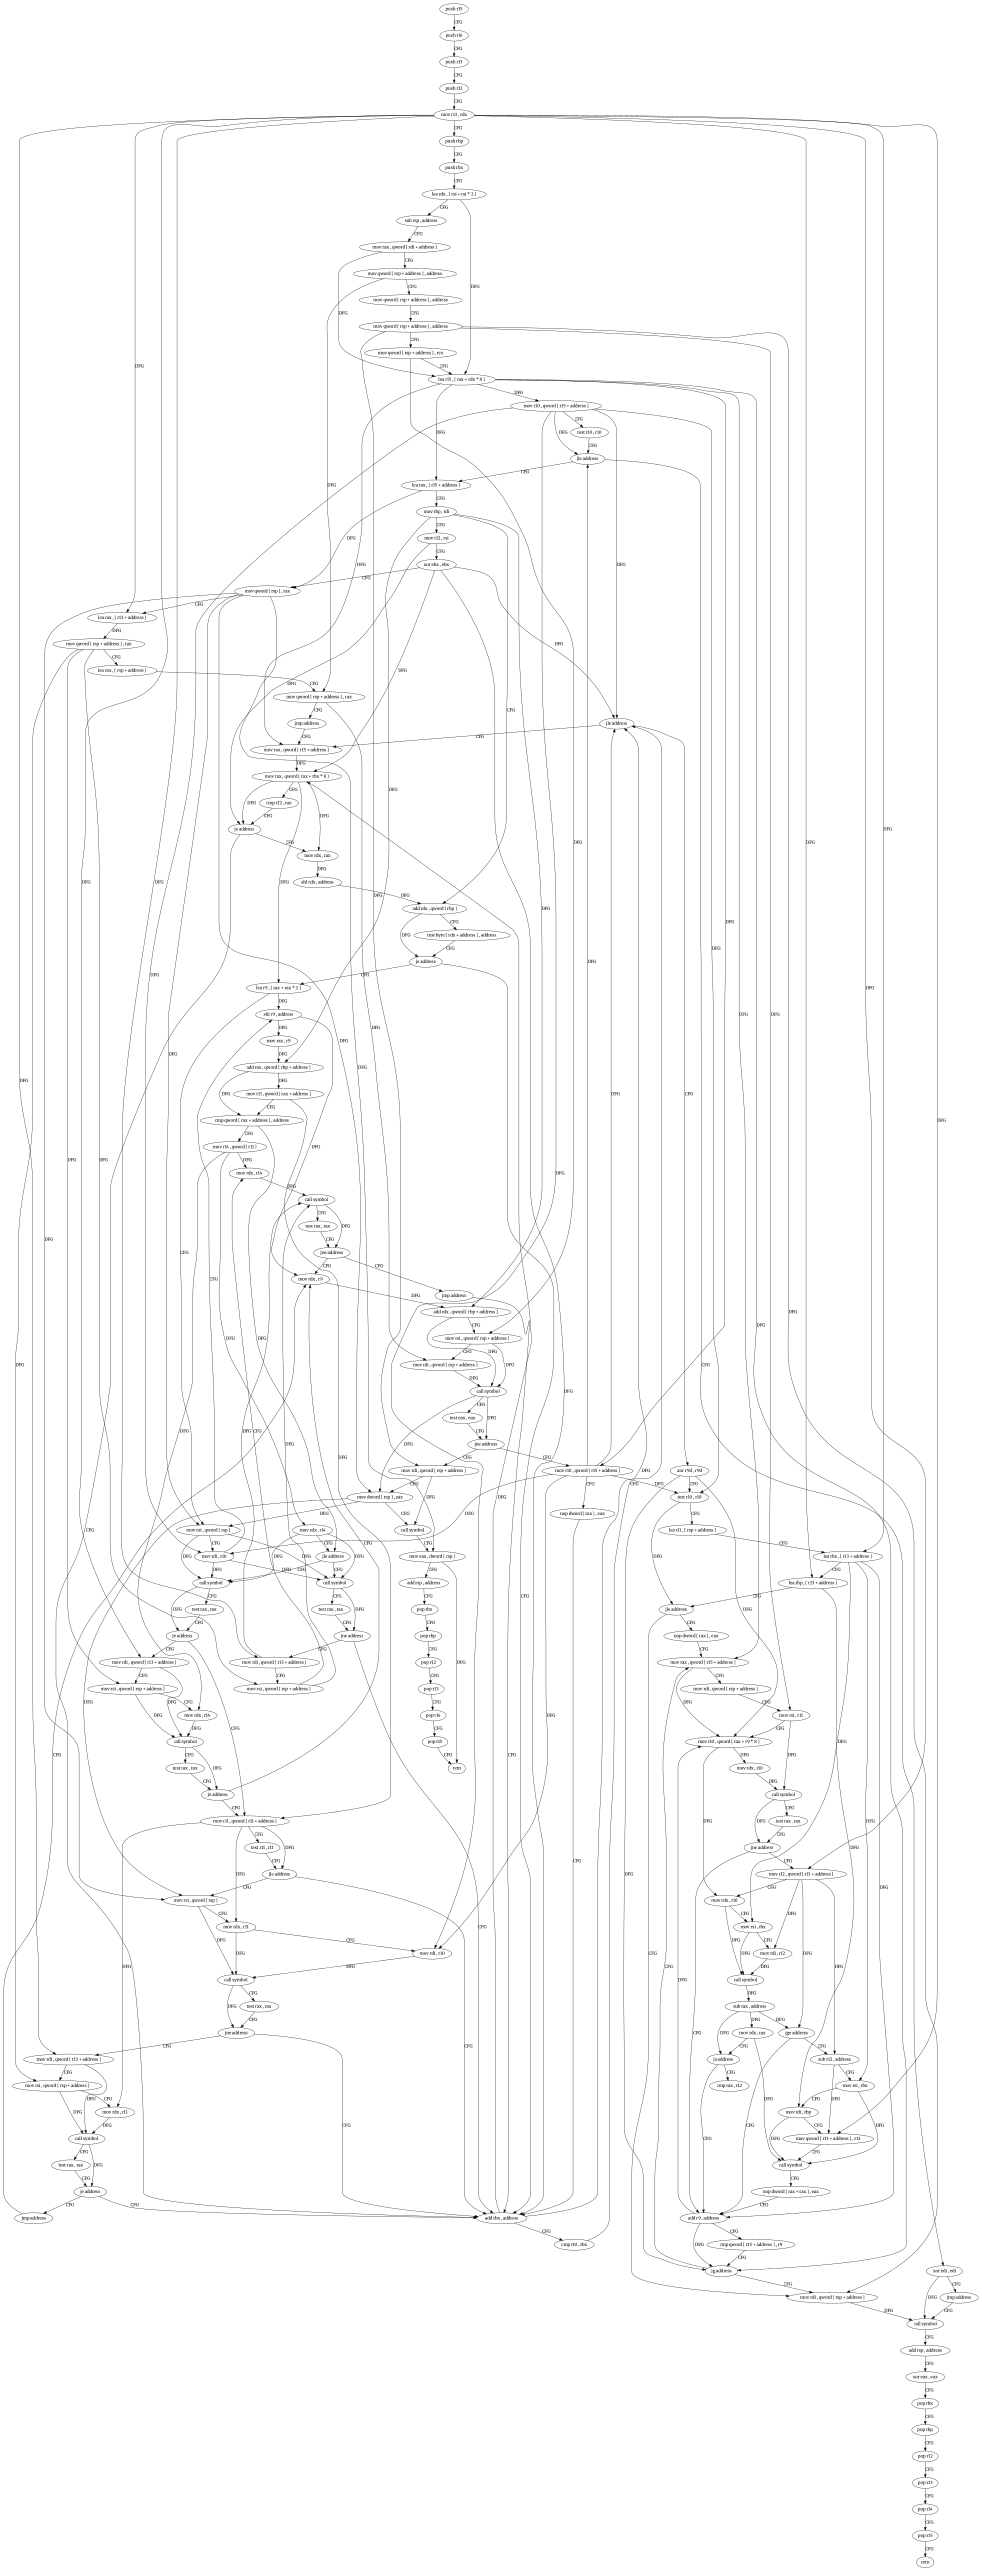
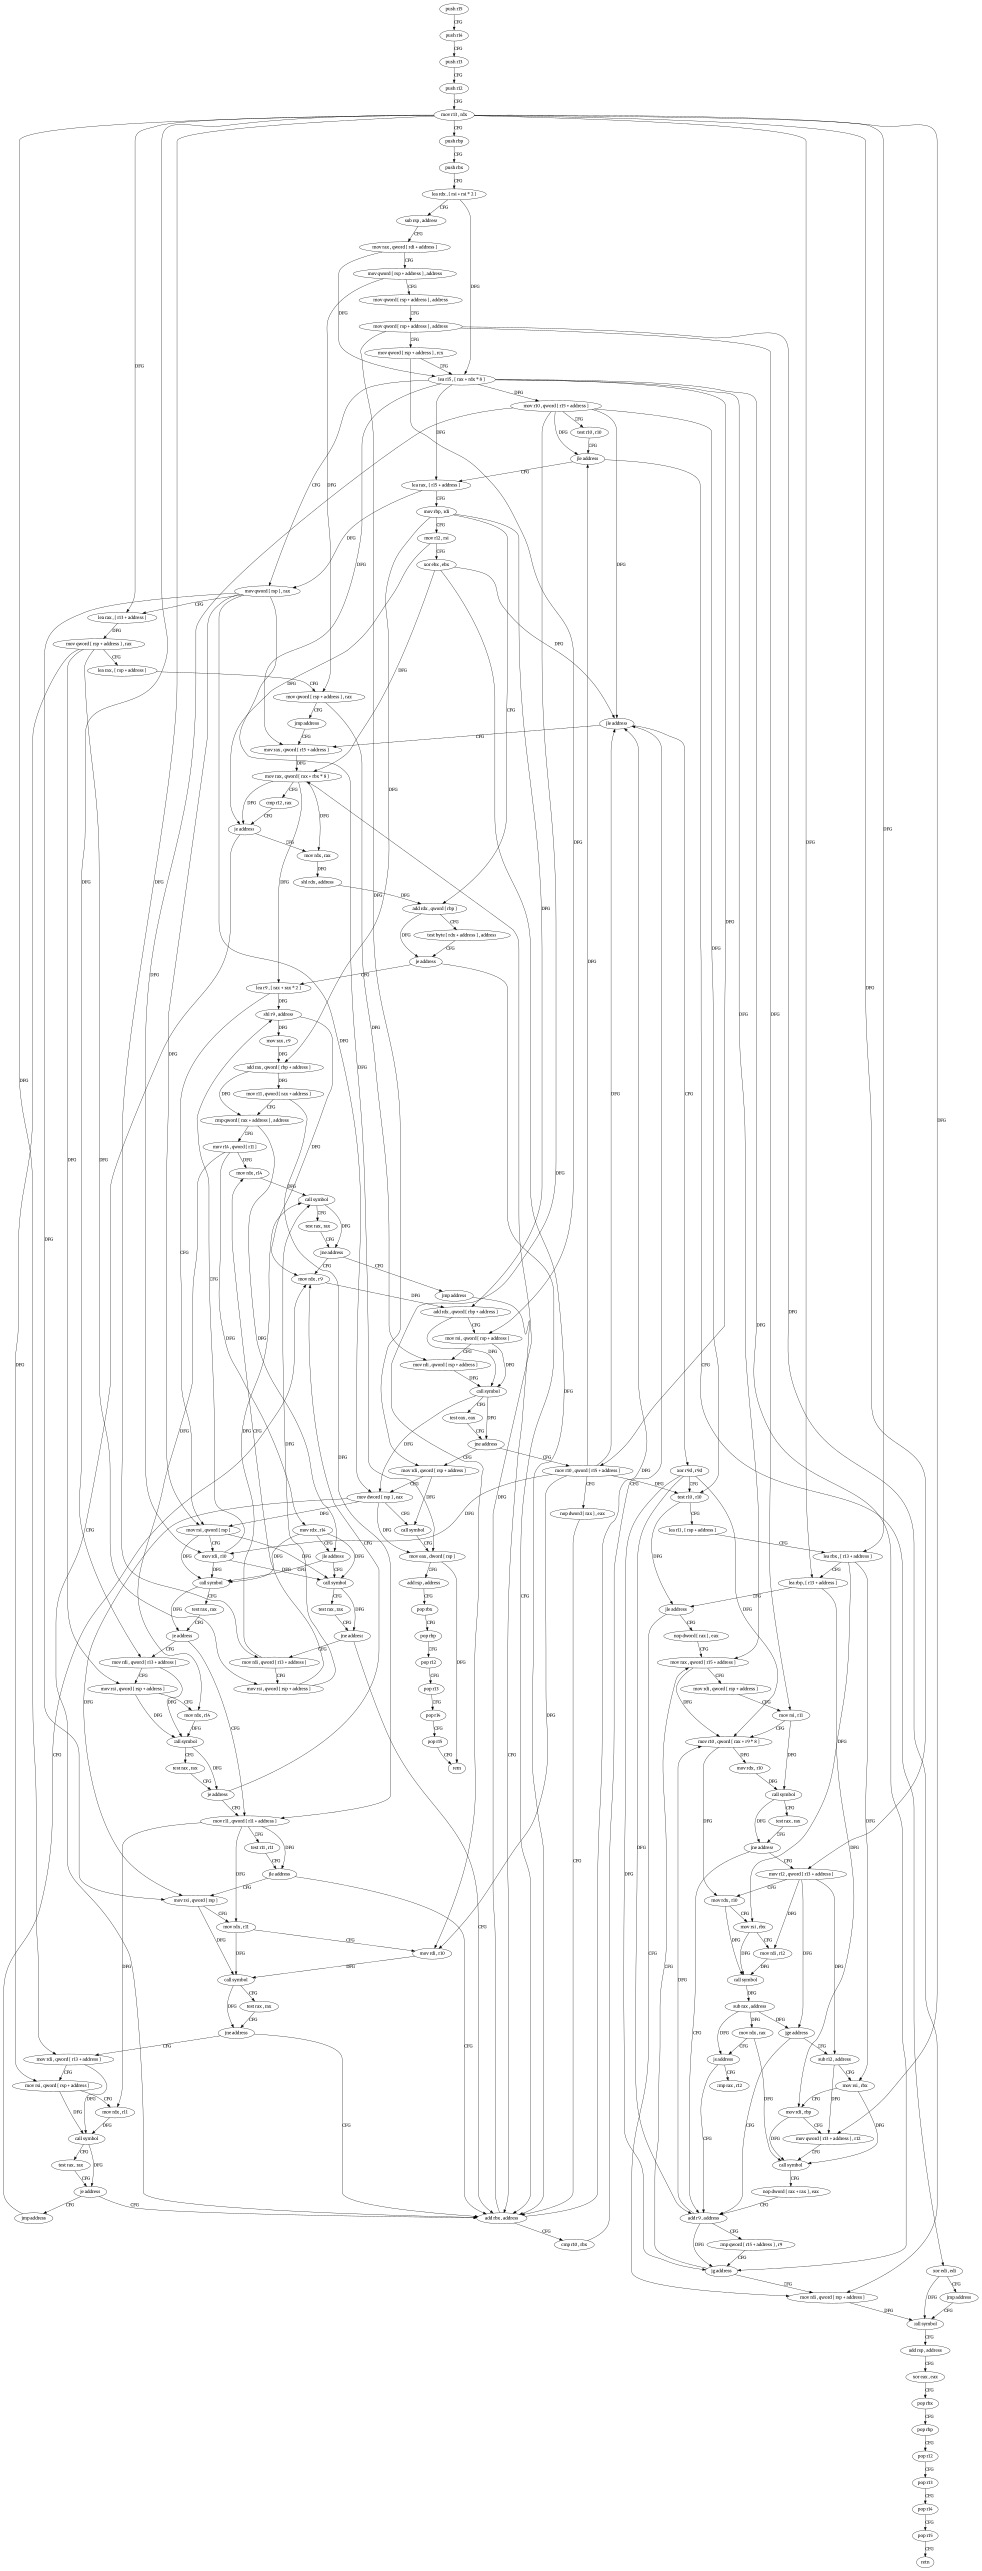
(357, 577) -> (331, 448)
none -> (382, 1534)
(880, 1957) -> (637, 1844)
